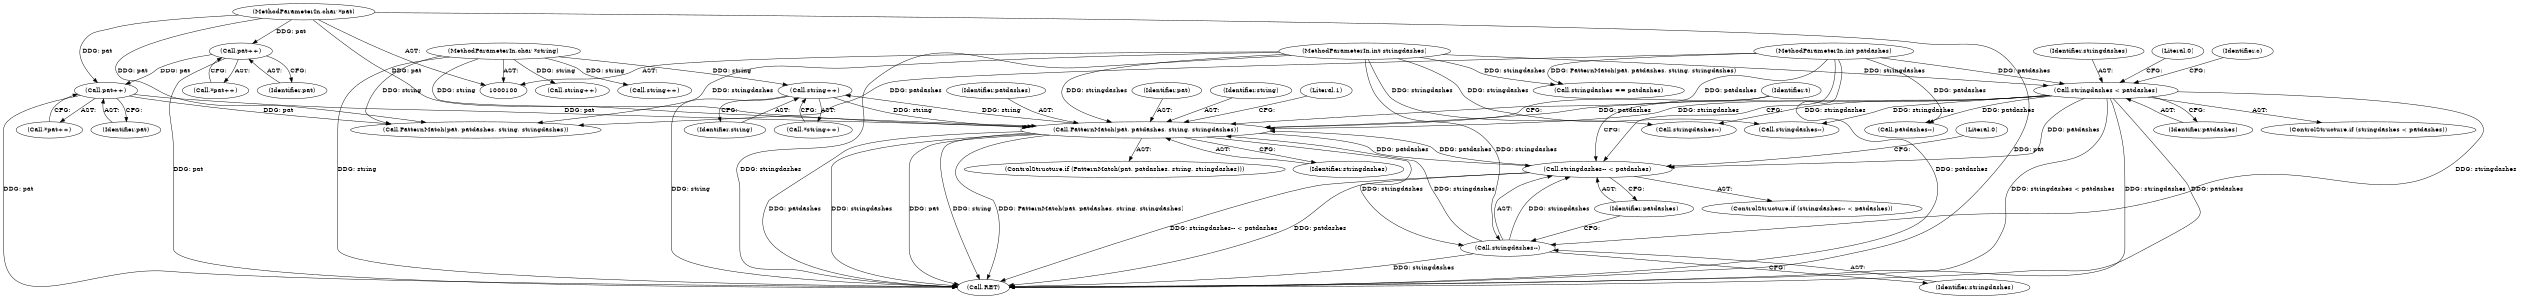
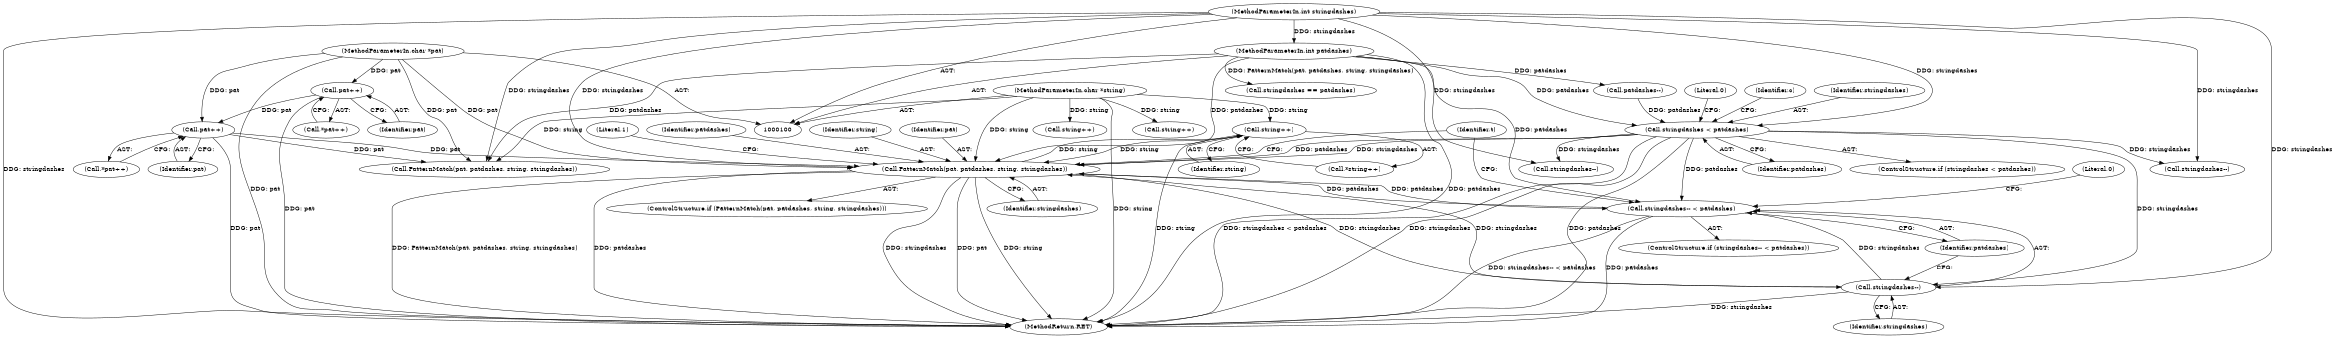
(1484, 74) -> (1294, 29)
none -> (1011, 77)
(1990, 105) -> (1647, 112)
(1776, 110) -> (1541, 130)
(983, 288) -> (1059, 327)
